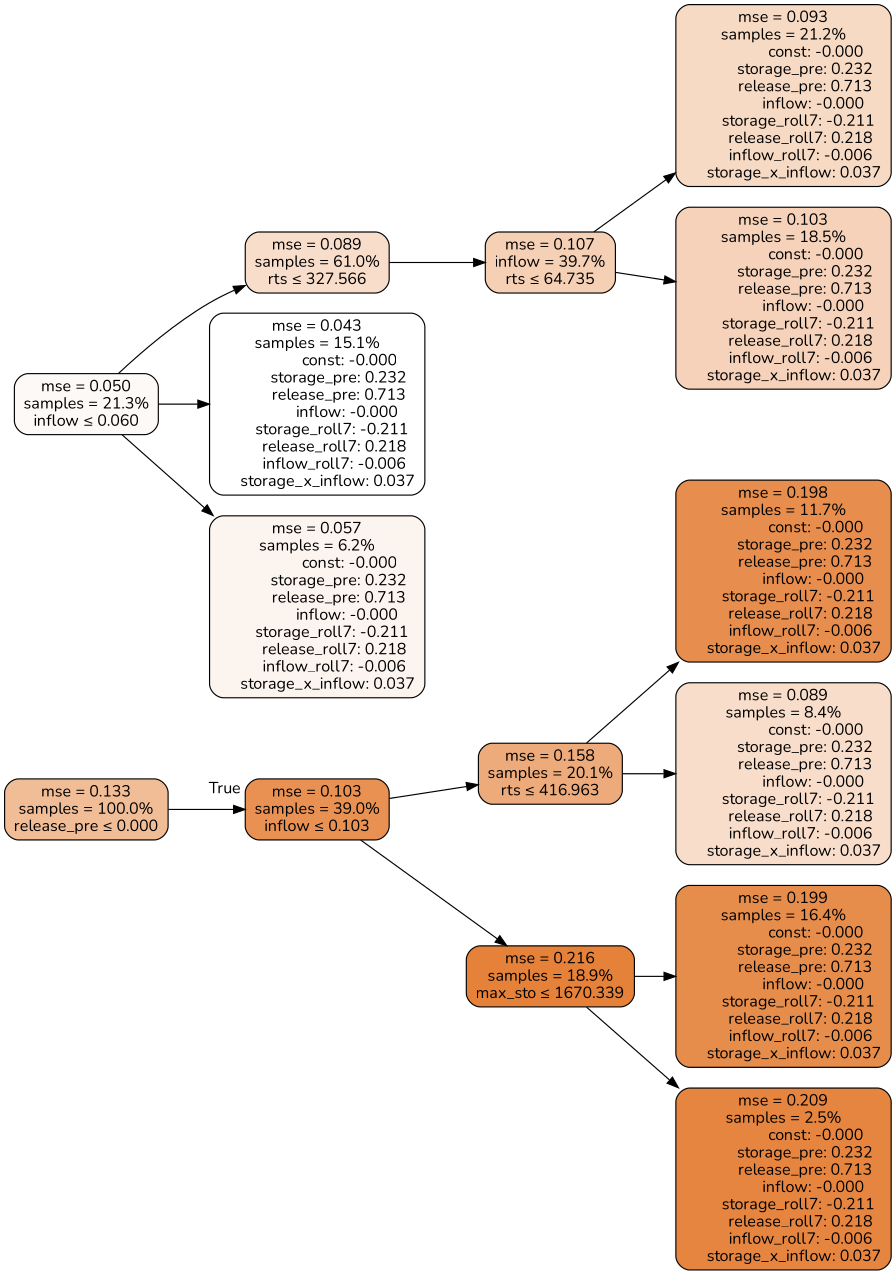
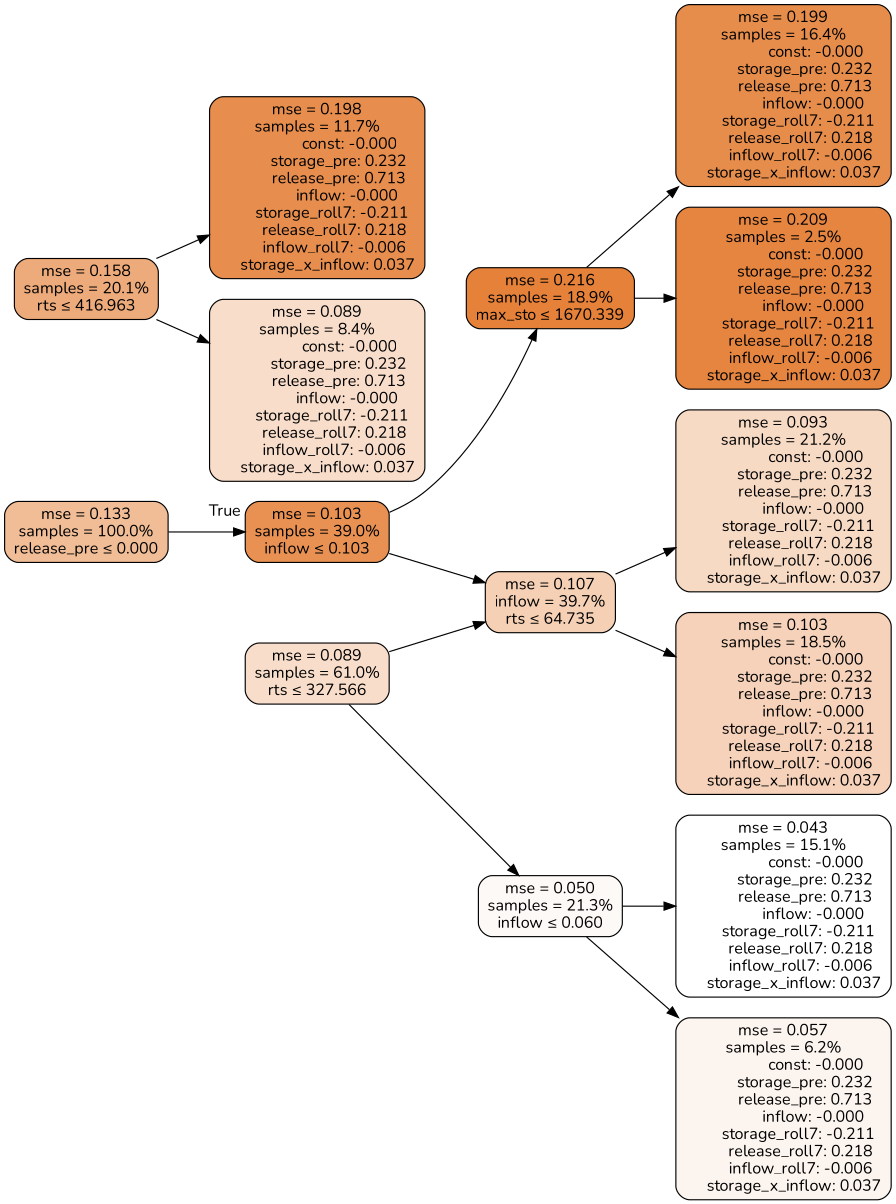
(173, 327) -> (430, 786)
(428, 792) -> (432, 566)
